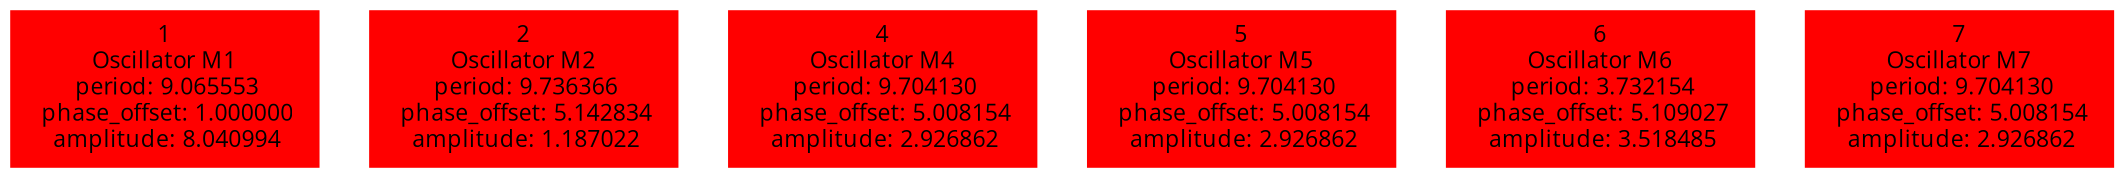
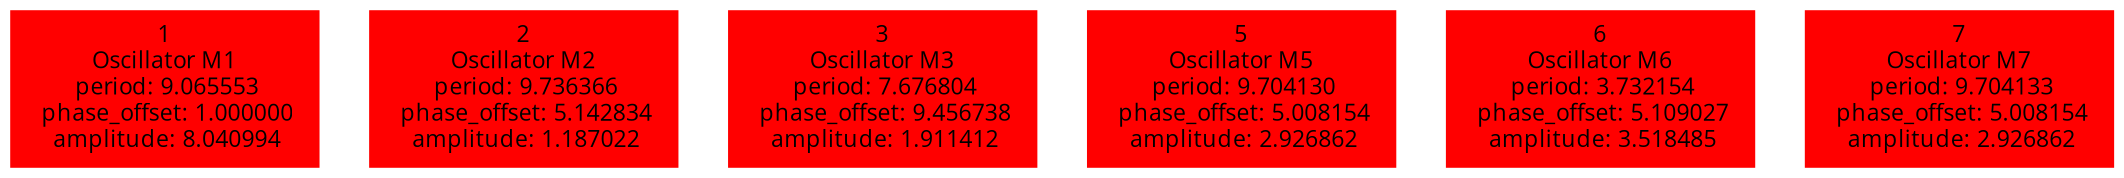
(1959, 88) -> (1959, 88)
(883, 89) -> none
none -> (883, 89)
